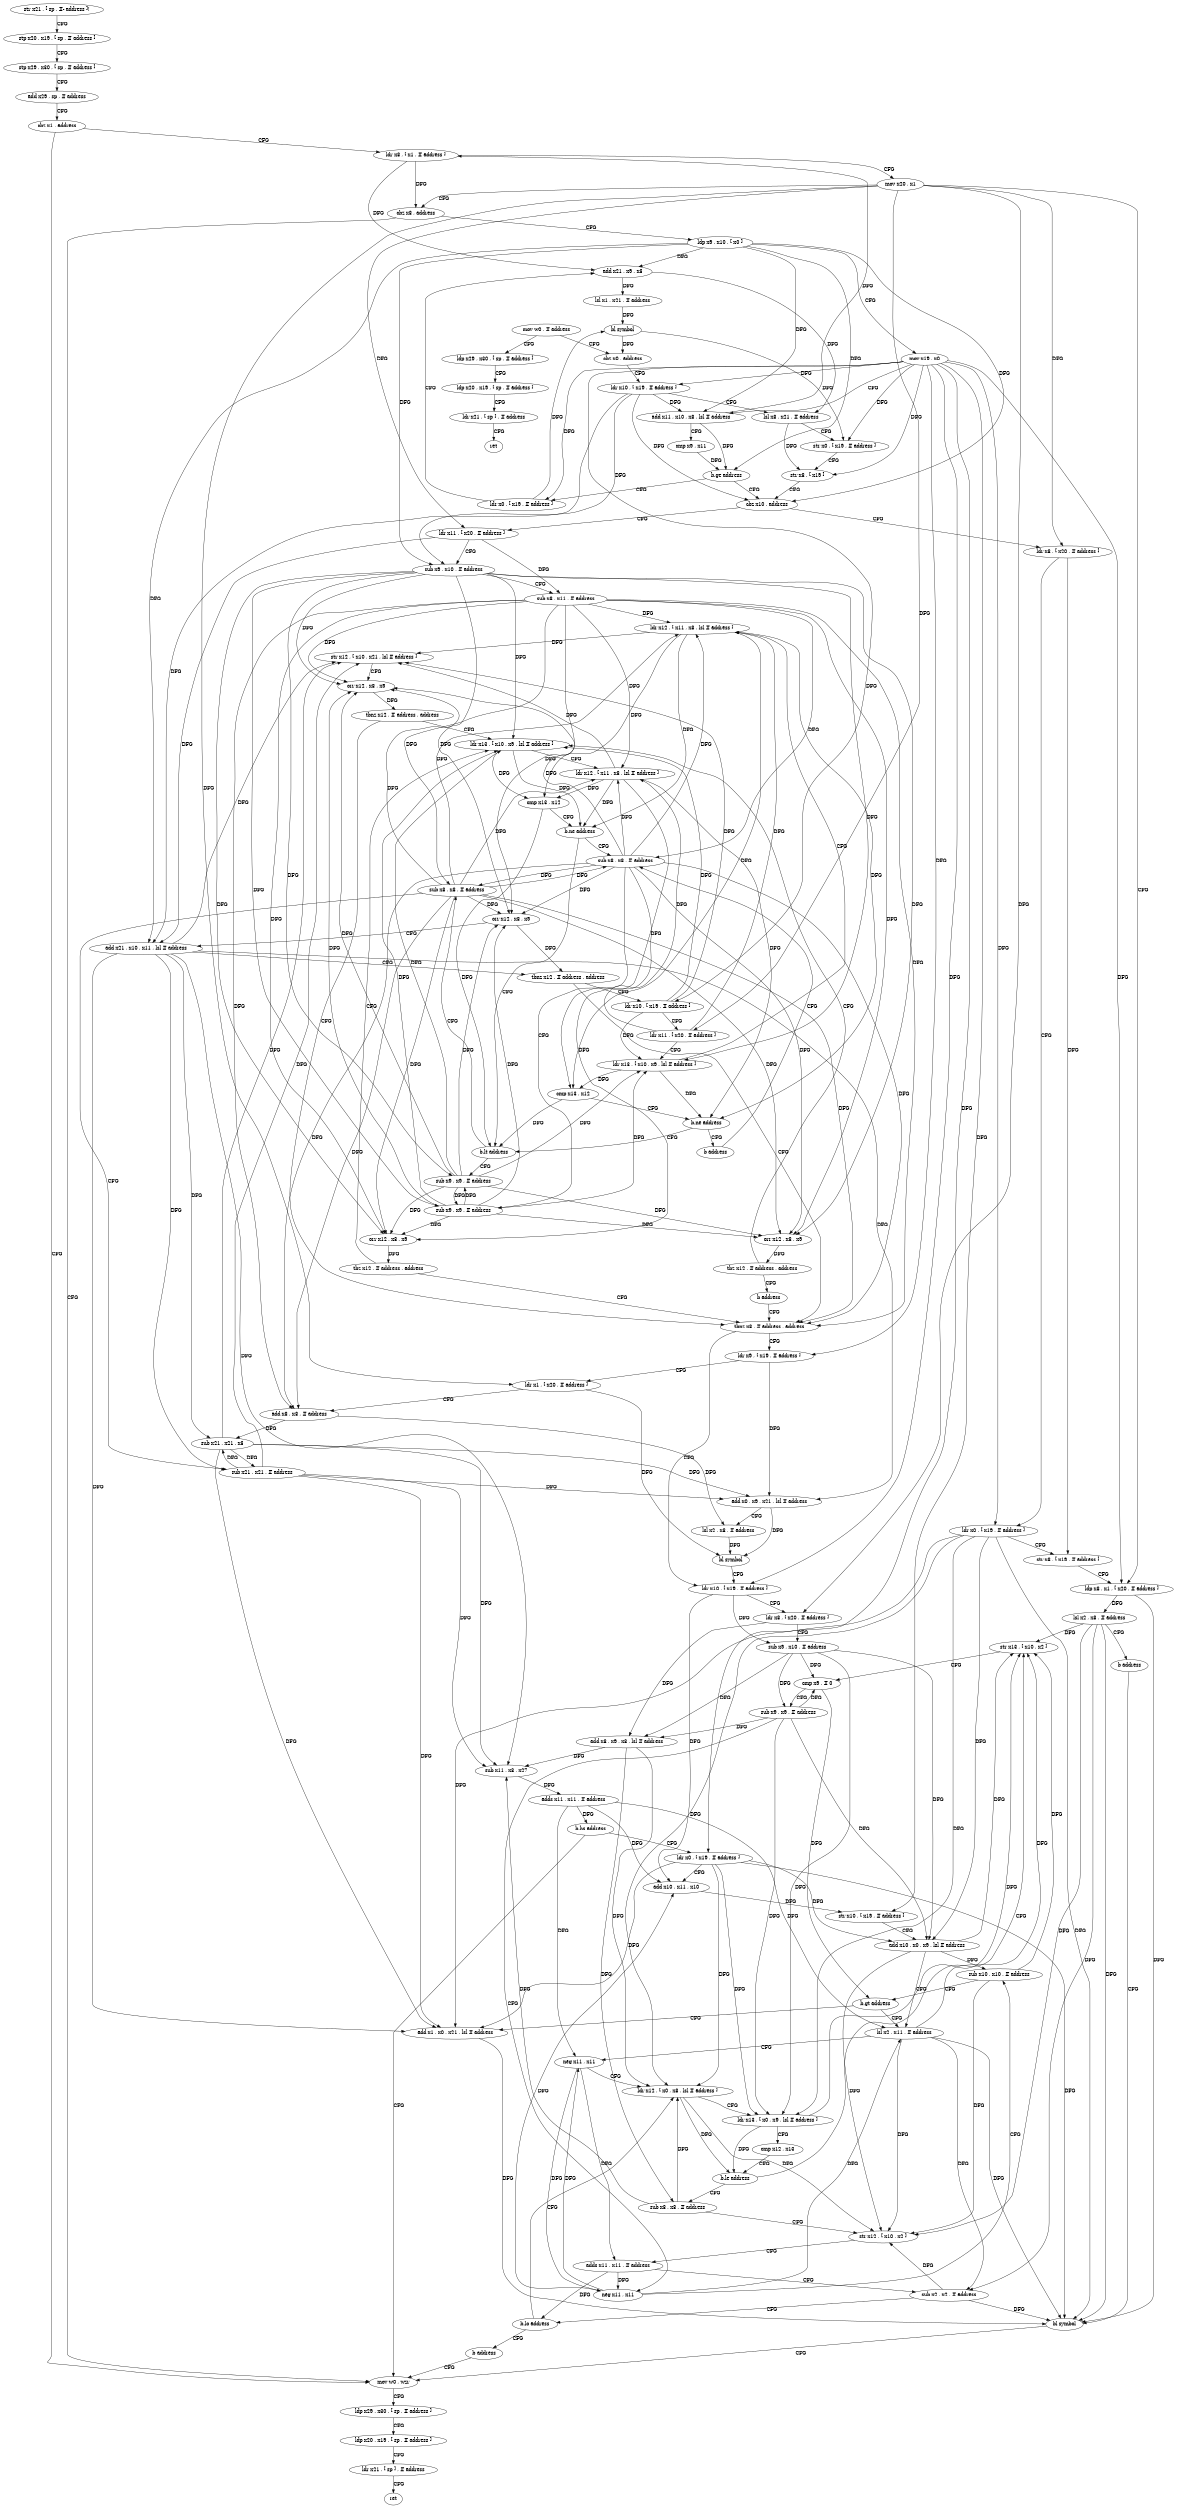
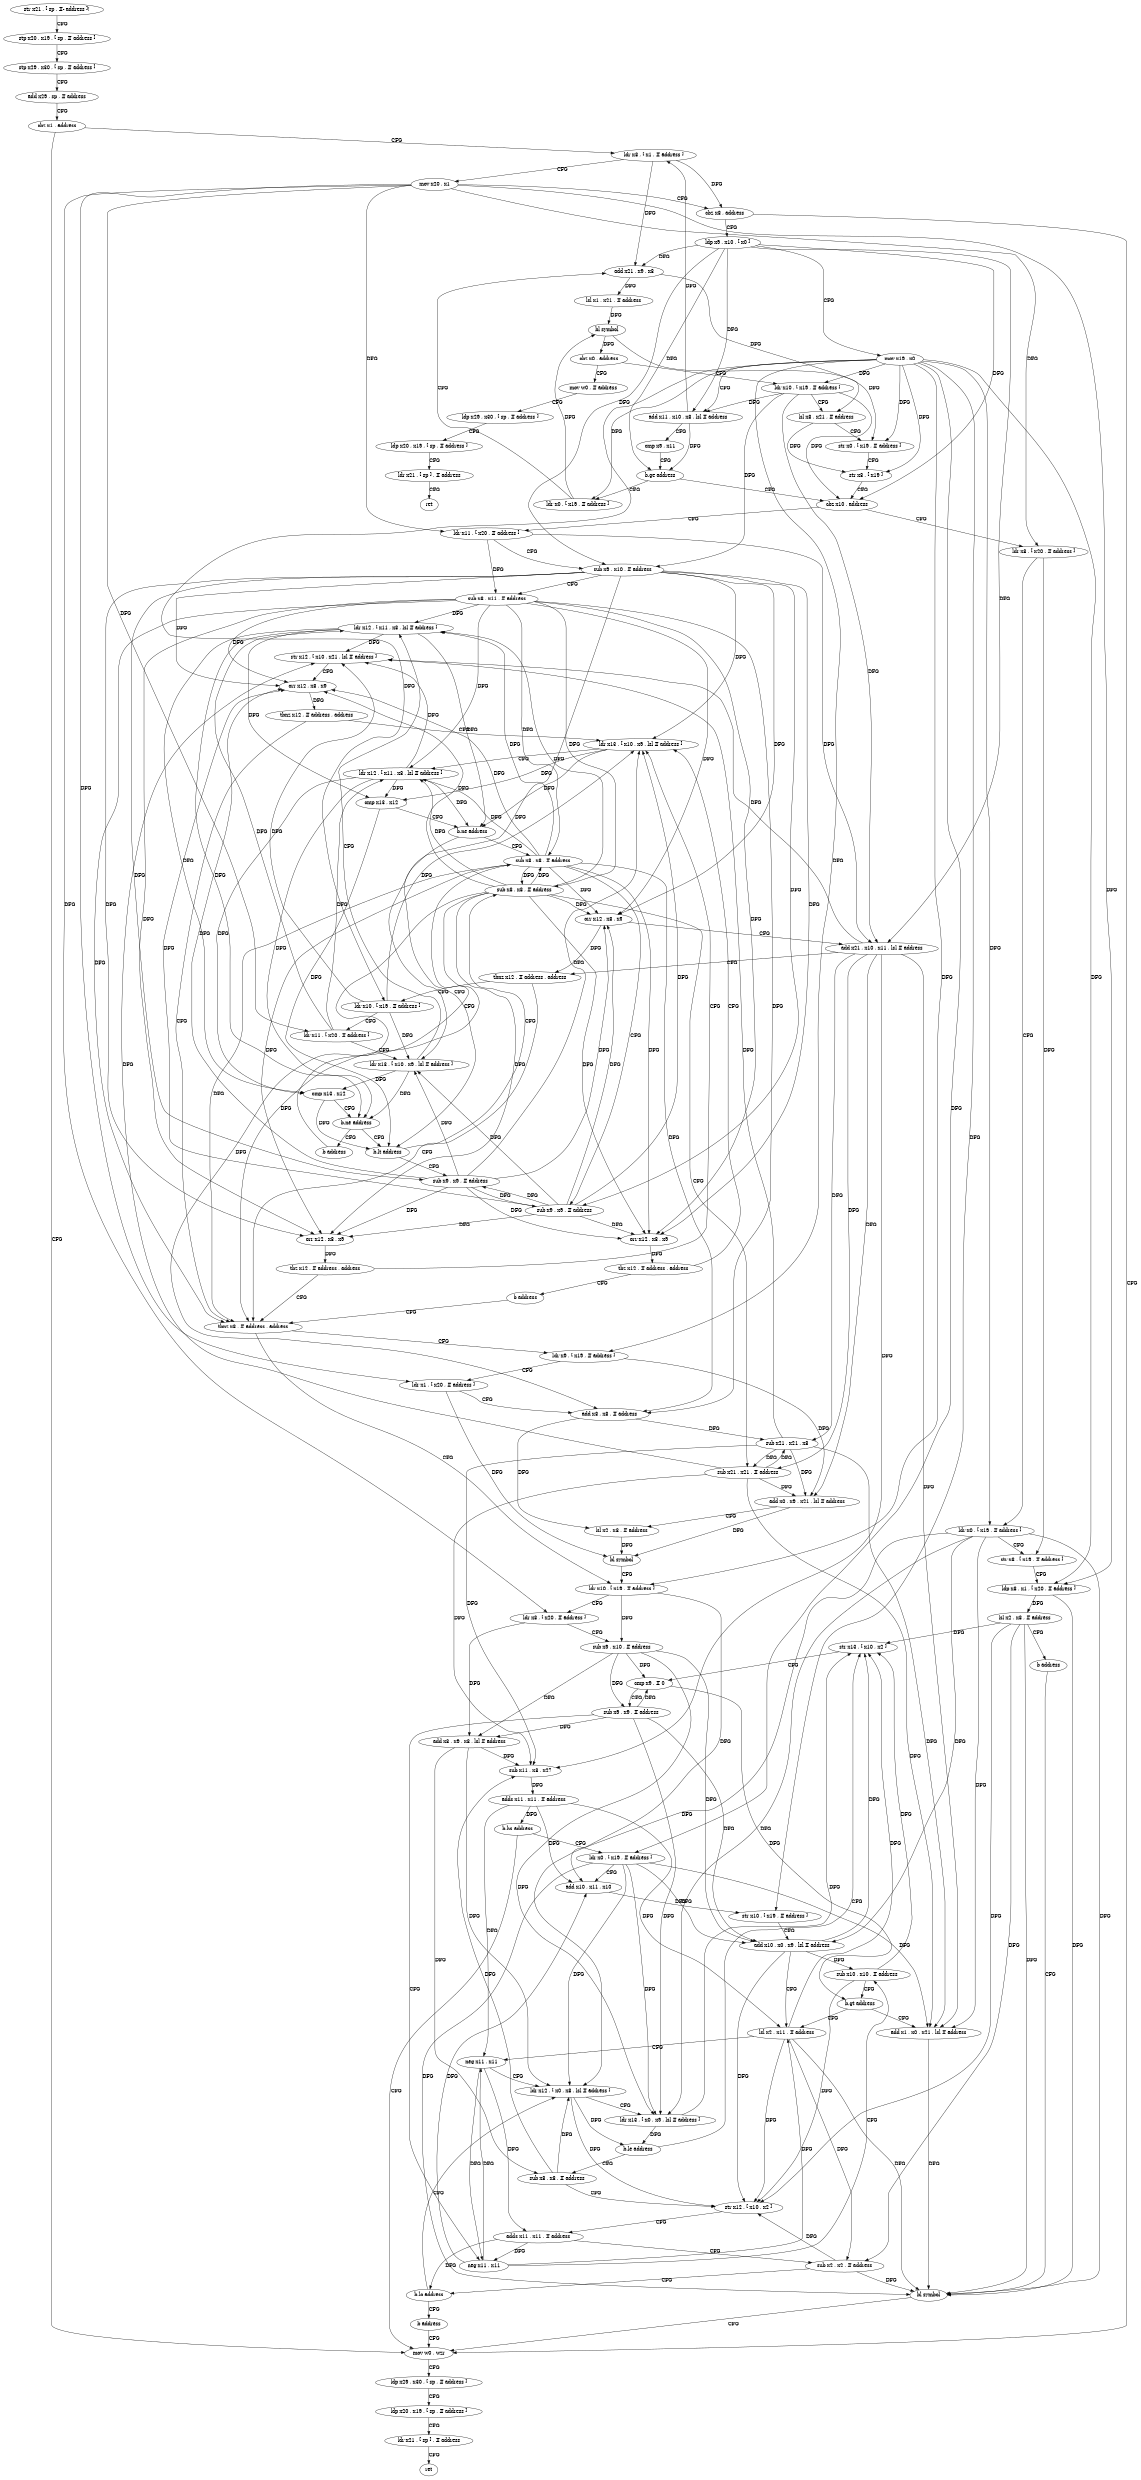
(583, 344) -> (596, 372)
(716, 461) -> (665, 461)
(1143, 890) -> (1112, 890)
(778, 2150) -> none
